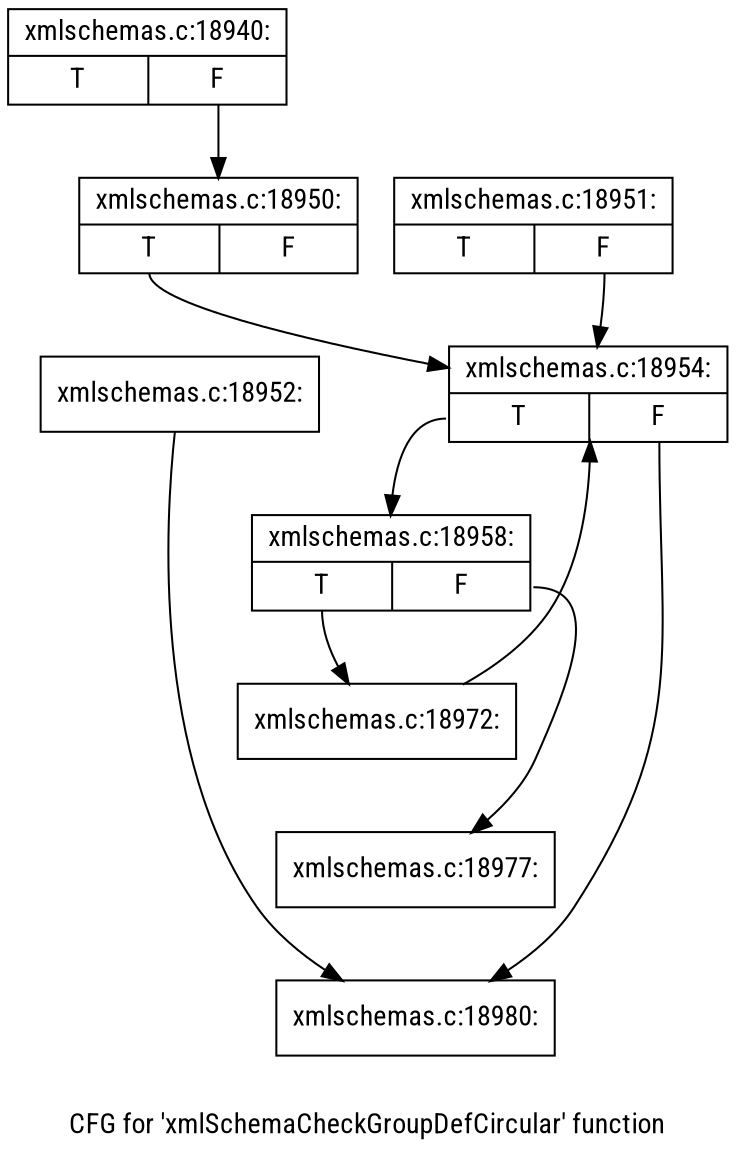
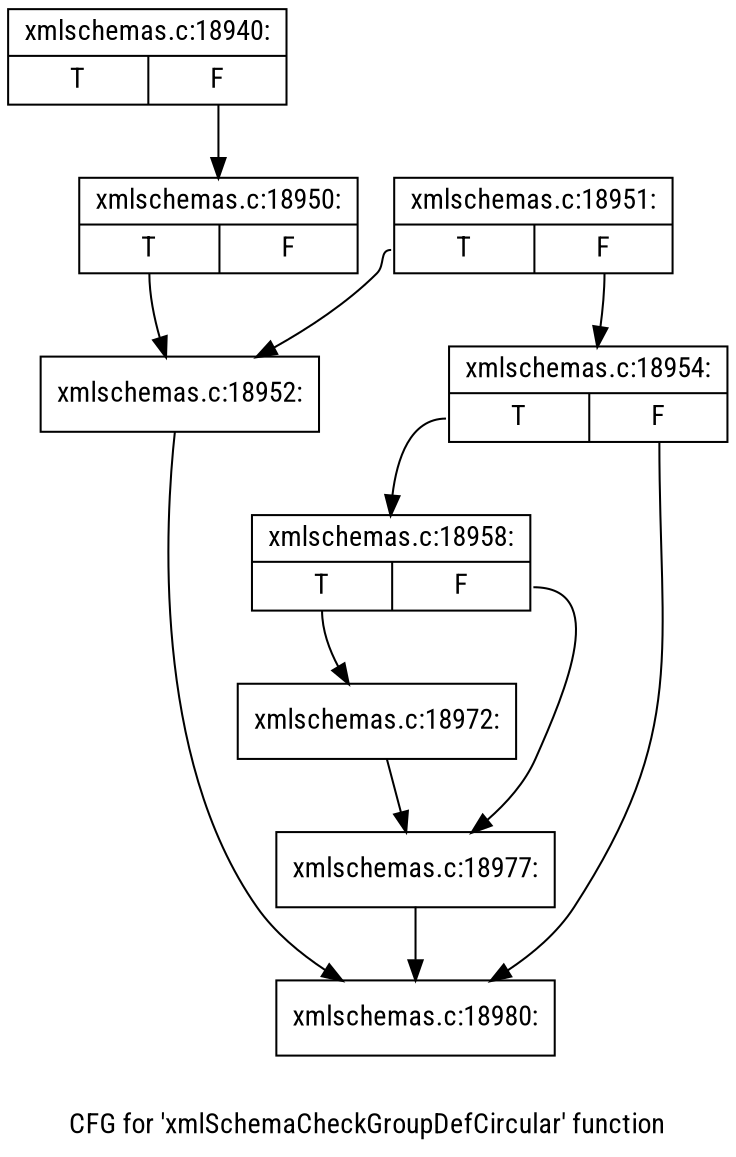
none -> (340, 305)
(283, 332) -> (152, 306)
(565, 581) -> (394, 785)
none -> (416, 933)
